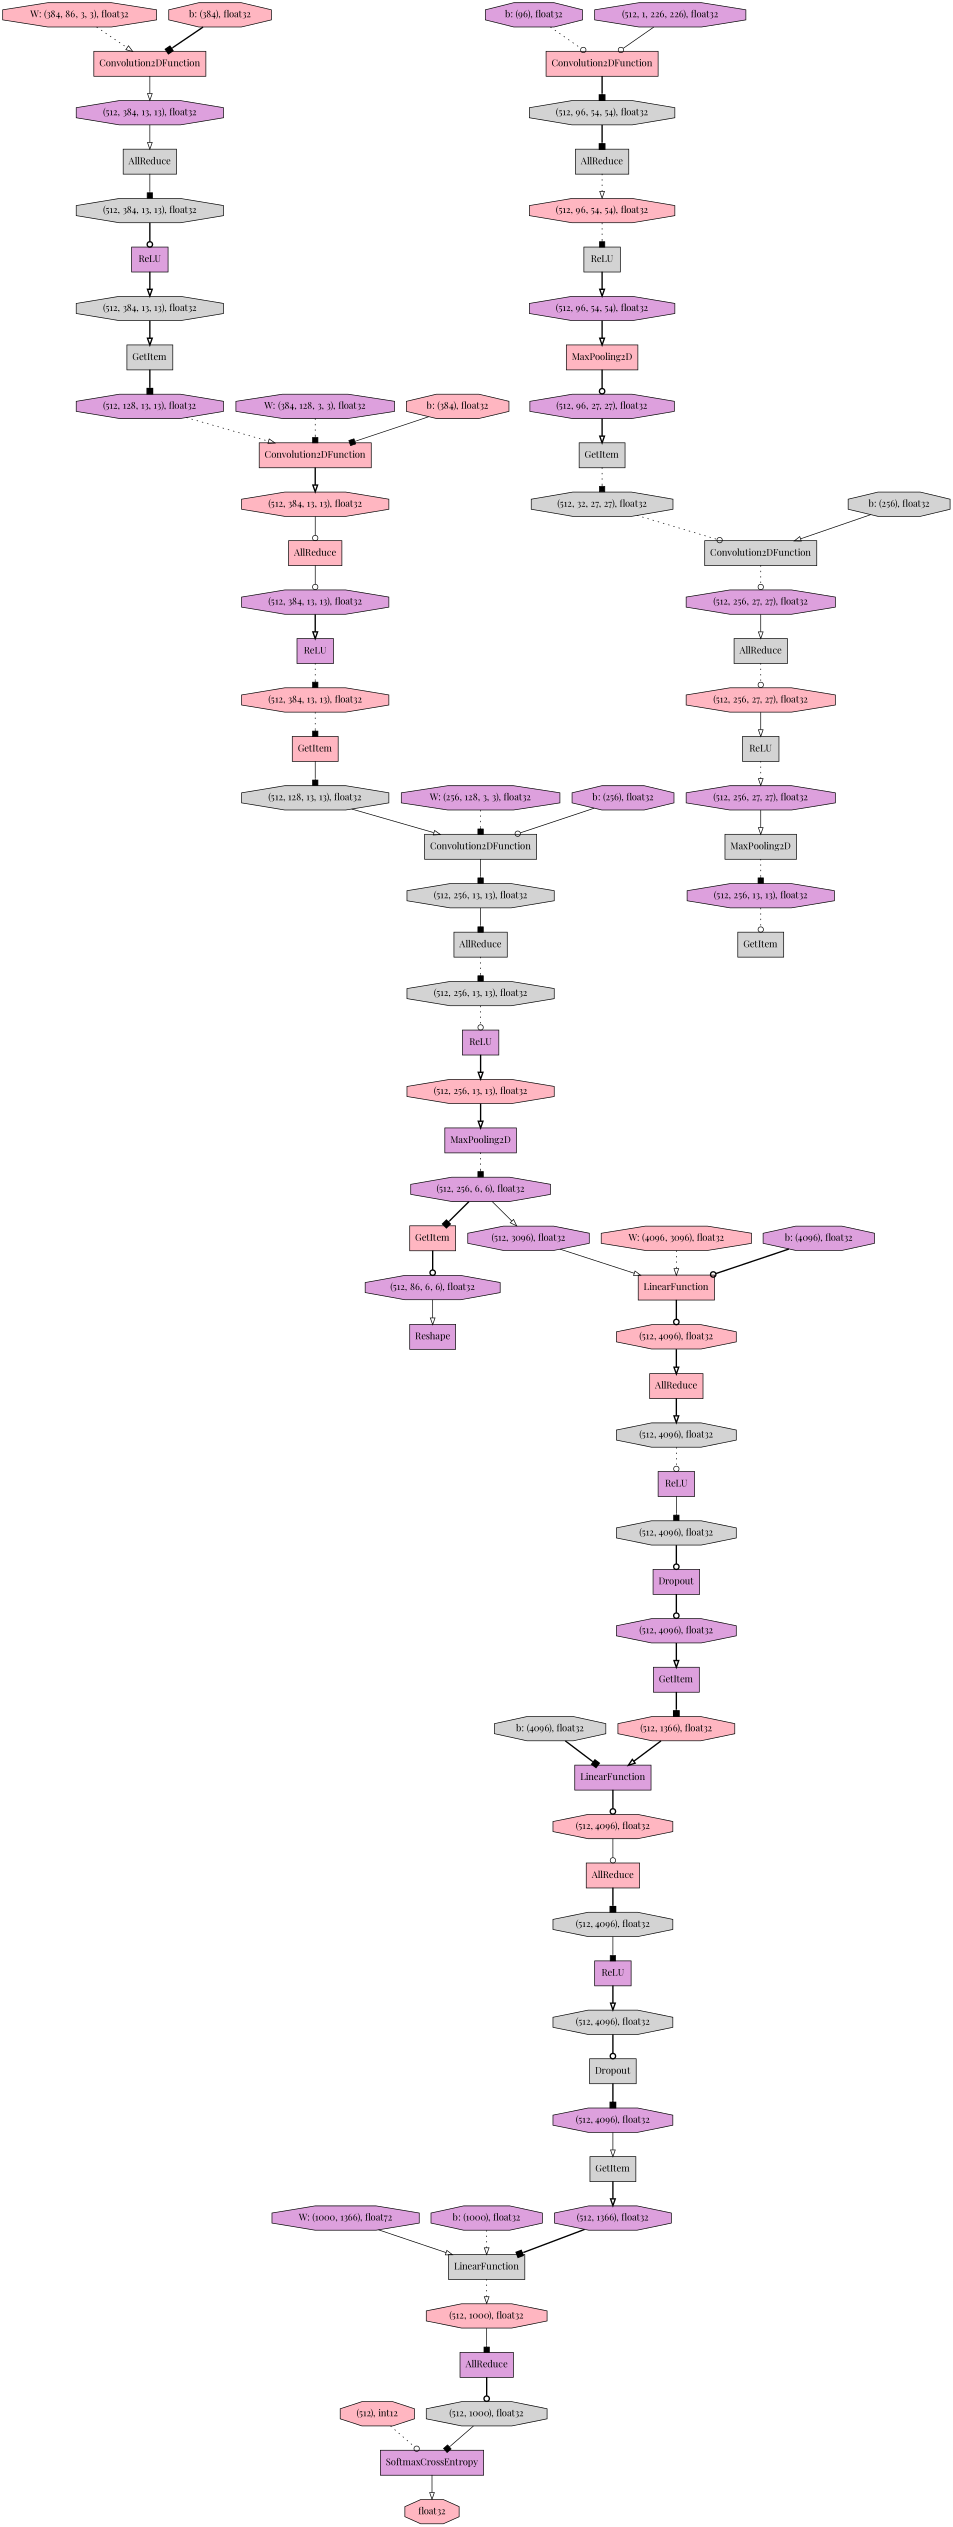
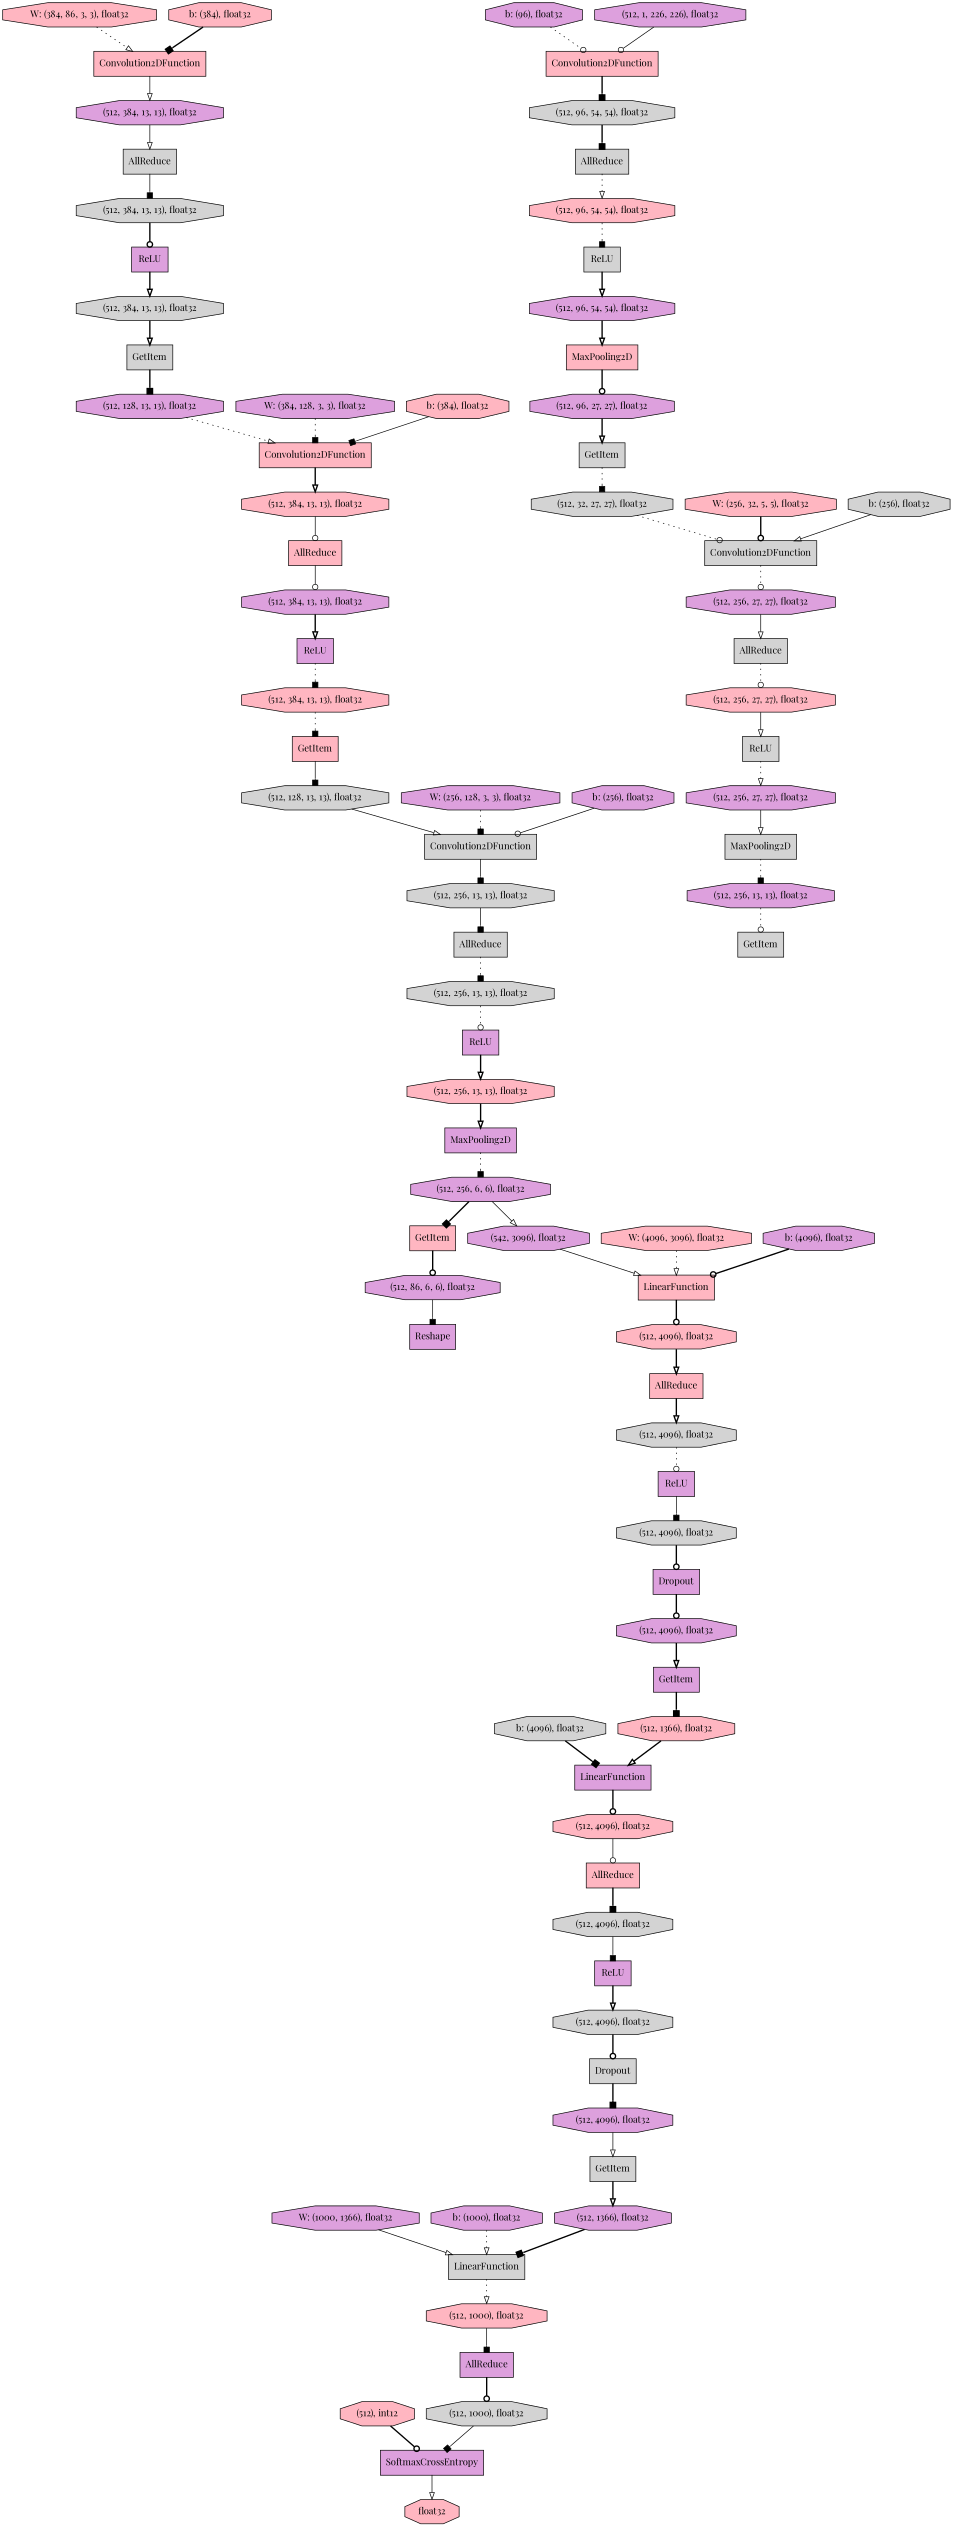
none -> (761, 504)
(529, 1238) -> (529, 1238)
(433, 1309) -> (433, 1309)
(346, 2218) -> (346, 2218)
(403, 2436) -> (403, 2436)
